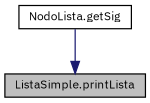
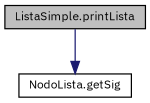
(75, 45) -> (75, 45)
